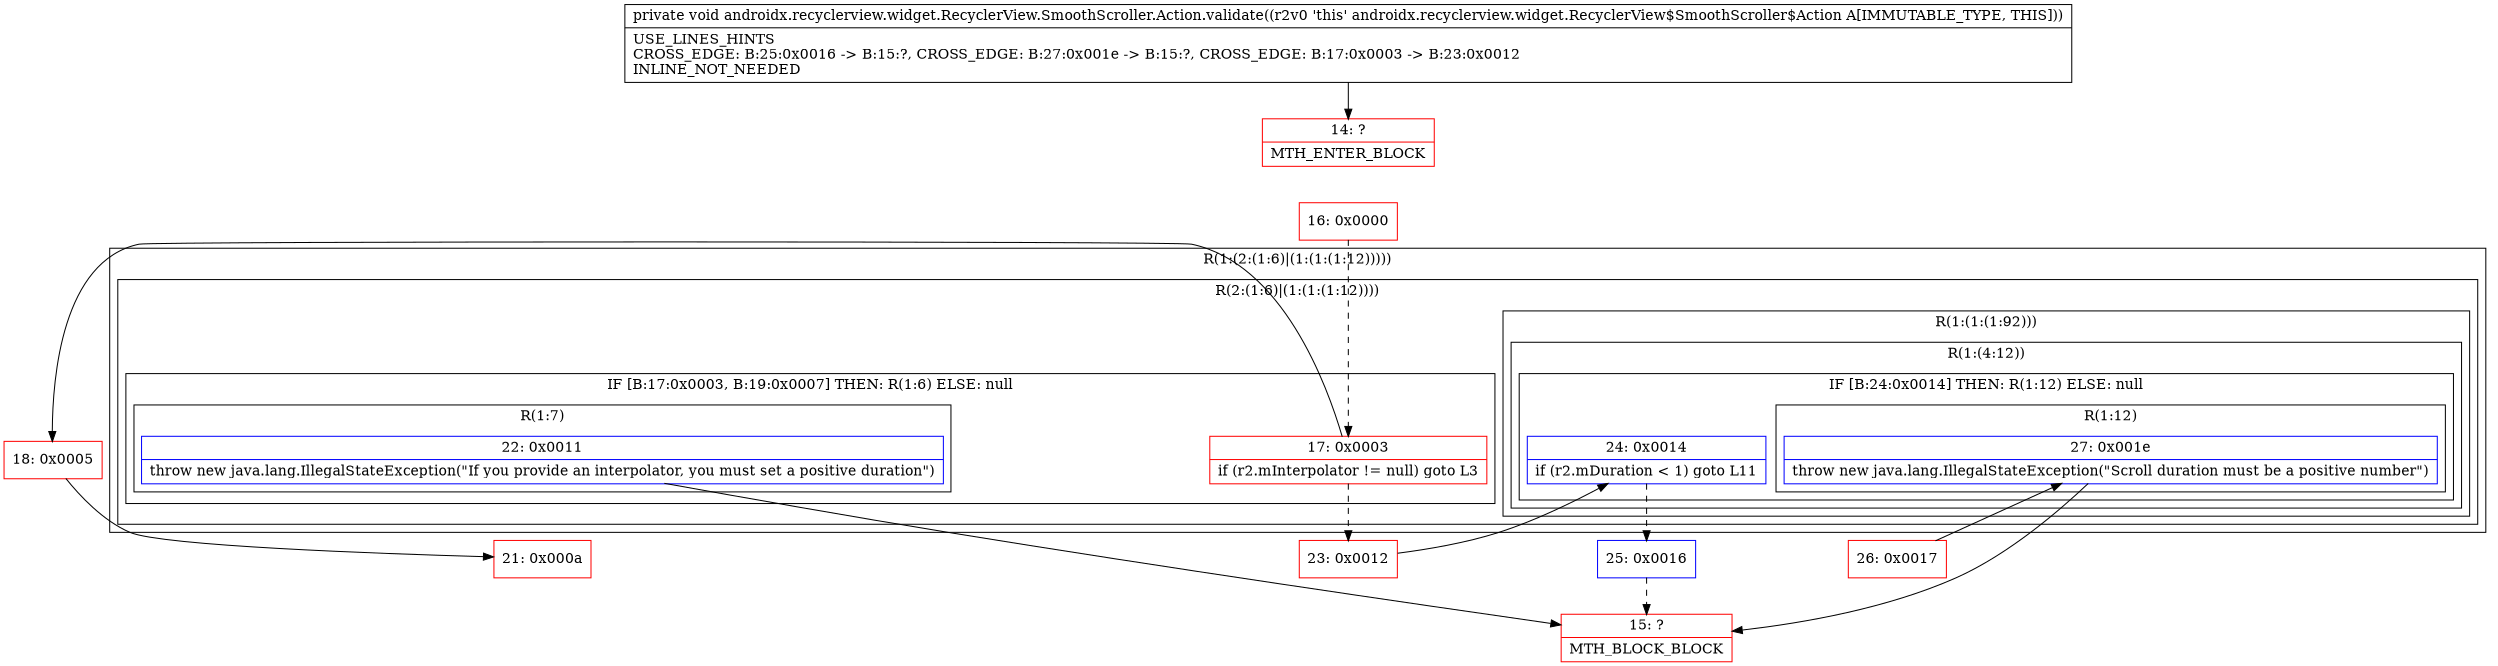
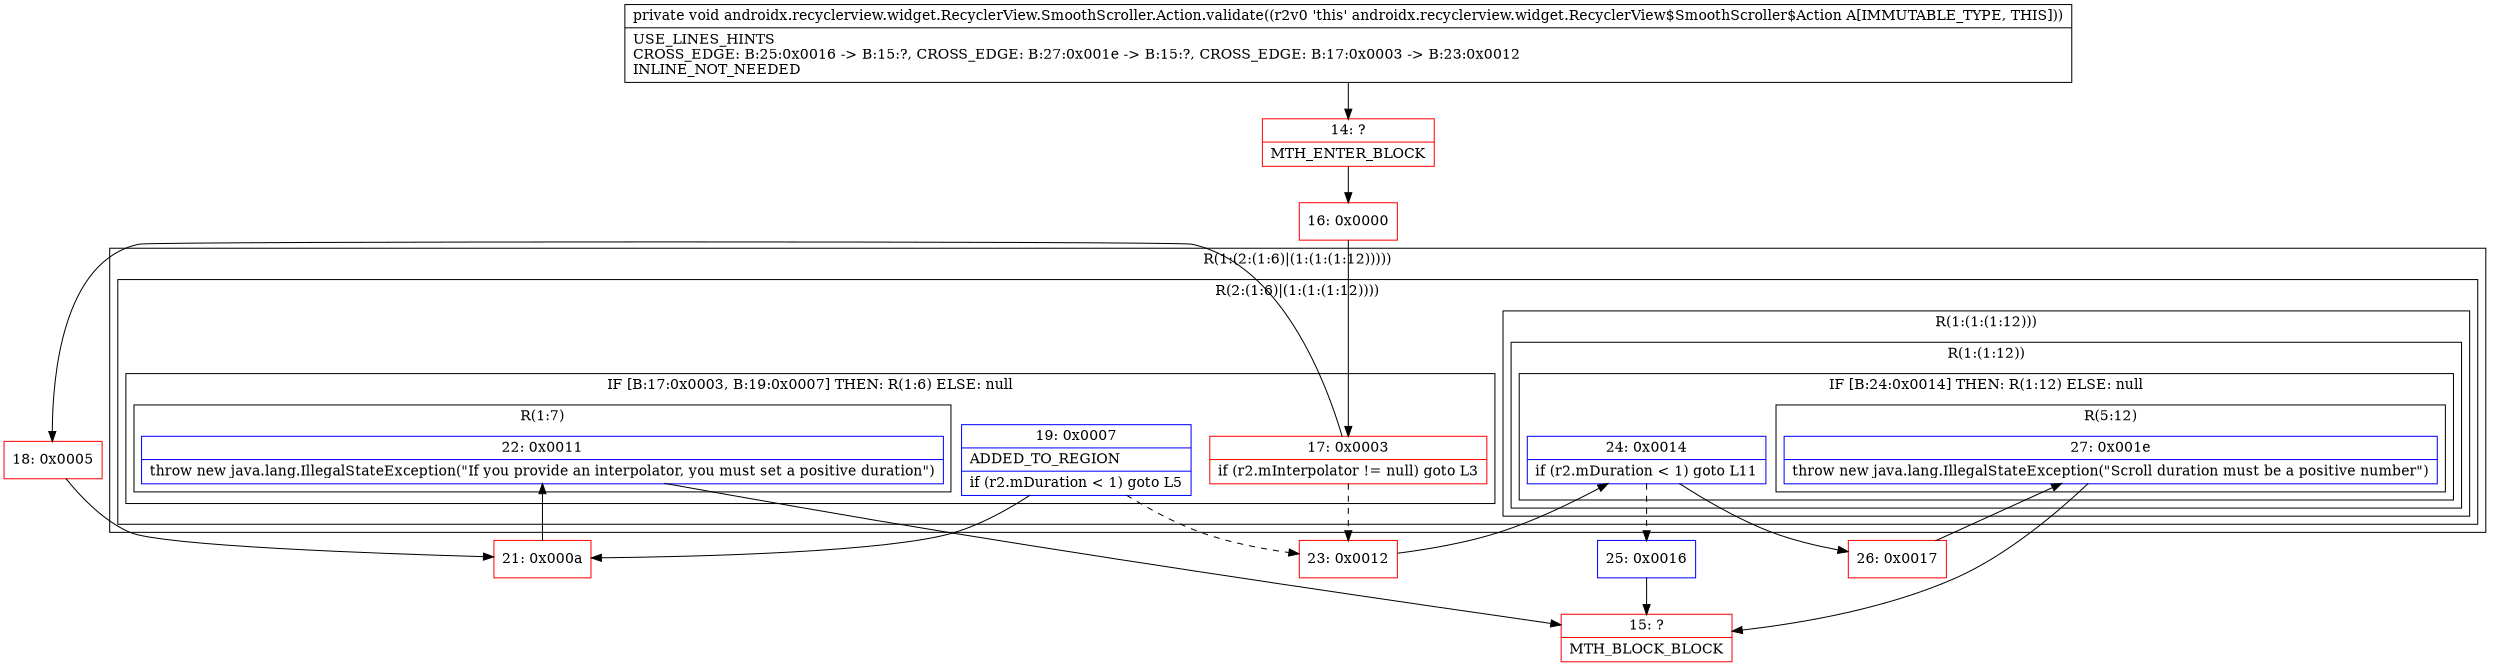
none -> (1348, 179)
(1986, 323) -> (1986, 323)
(1348, 333) -> (1348, 333)
(1986, 354) -> (1986, 354)
(2111, 417) -> (2111, 417)
none -> (1076, 460)
none -> (542, 517)
none -> (1792, 539)
(1647, 591) -> (1647, 591)
